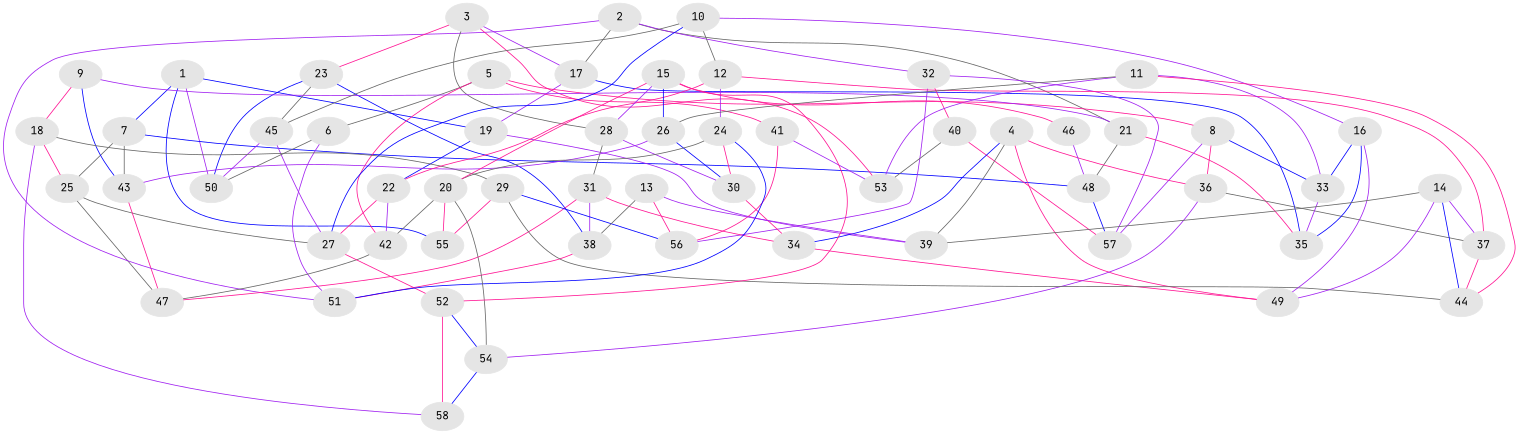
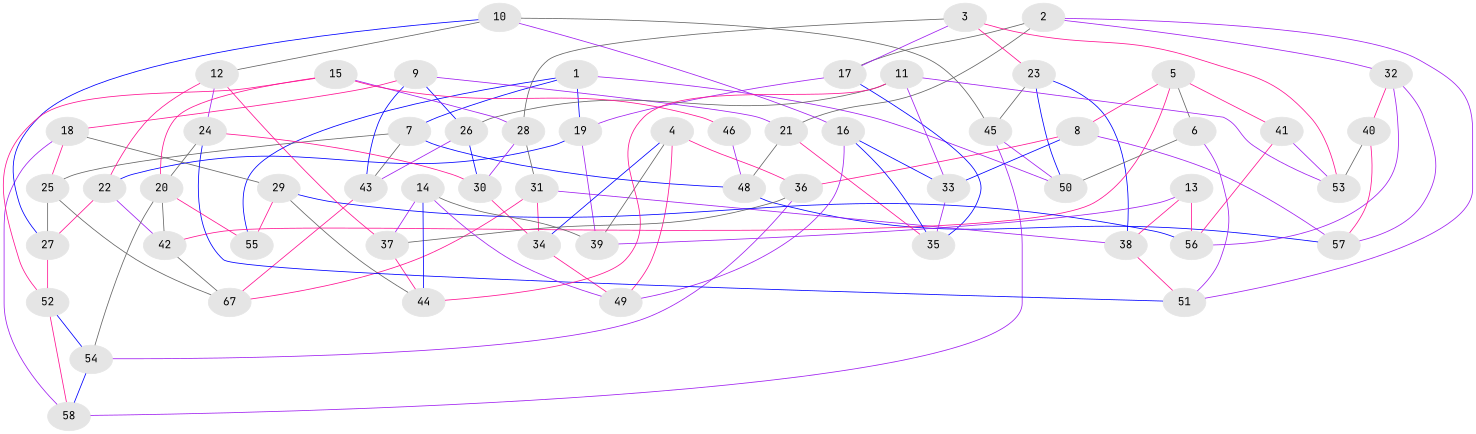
(663, 109) -> (441, 103)
(295, 185) -> (646, 392)
(618, 217) -> (1159, 217)
(162, 302) -> (230, 302)
